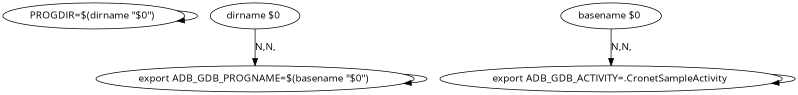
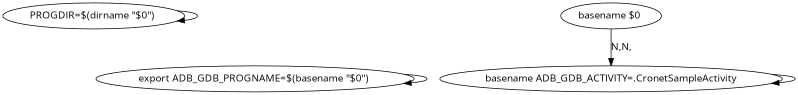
(255, 16) -> none
(611, 79) -> (611, 79)
